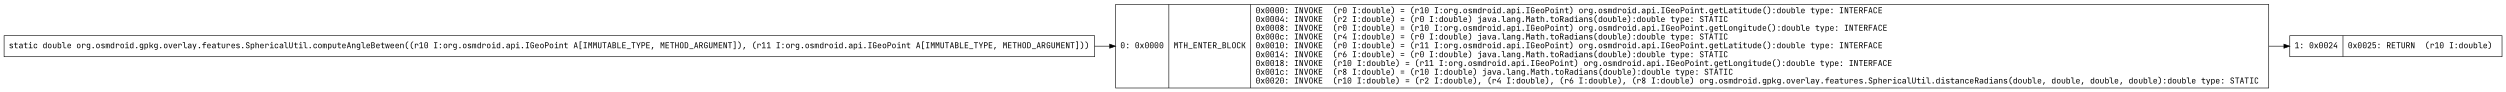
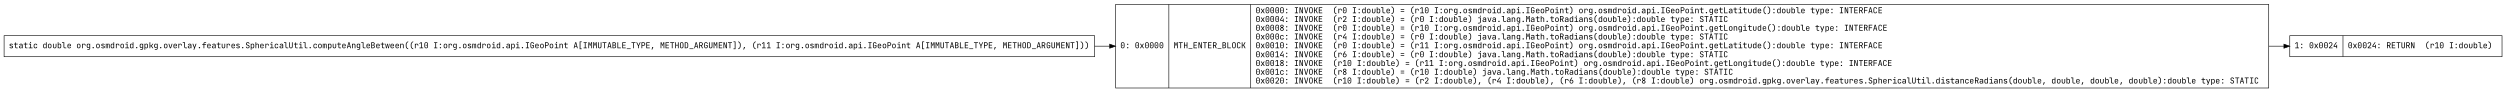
(2423, 46) -> (2423, 46)
